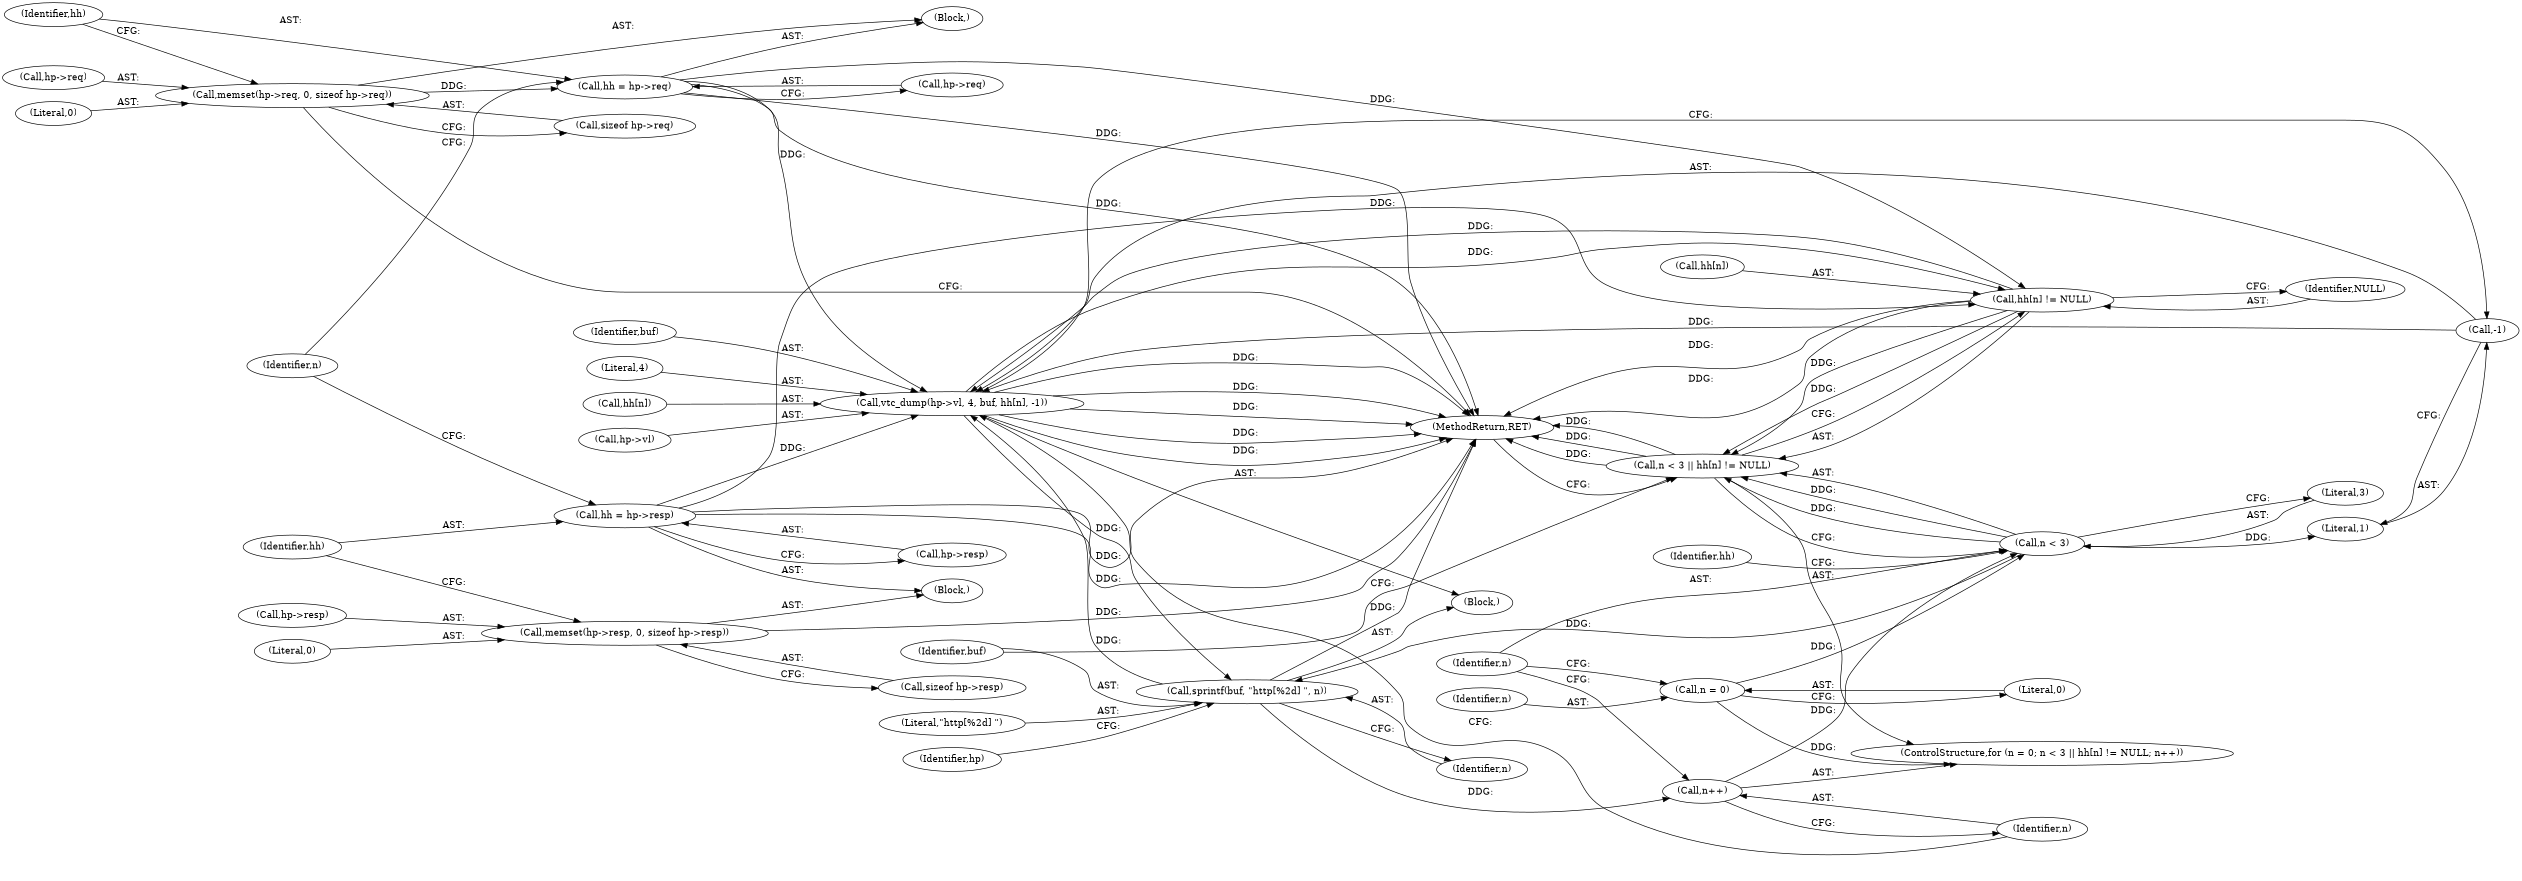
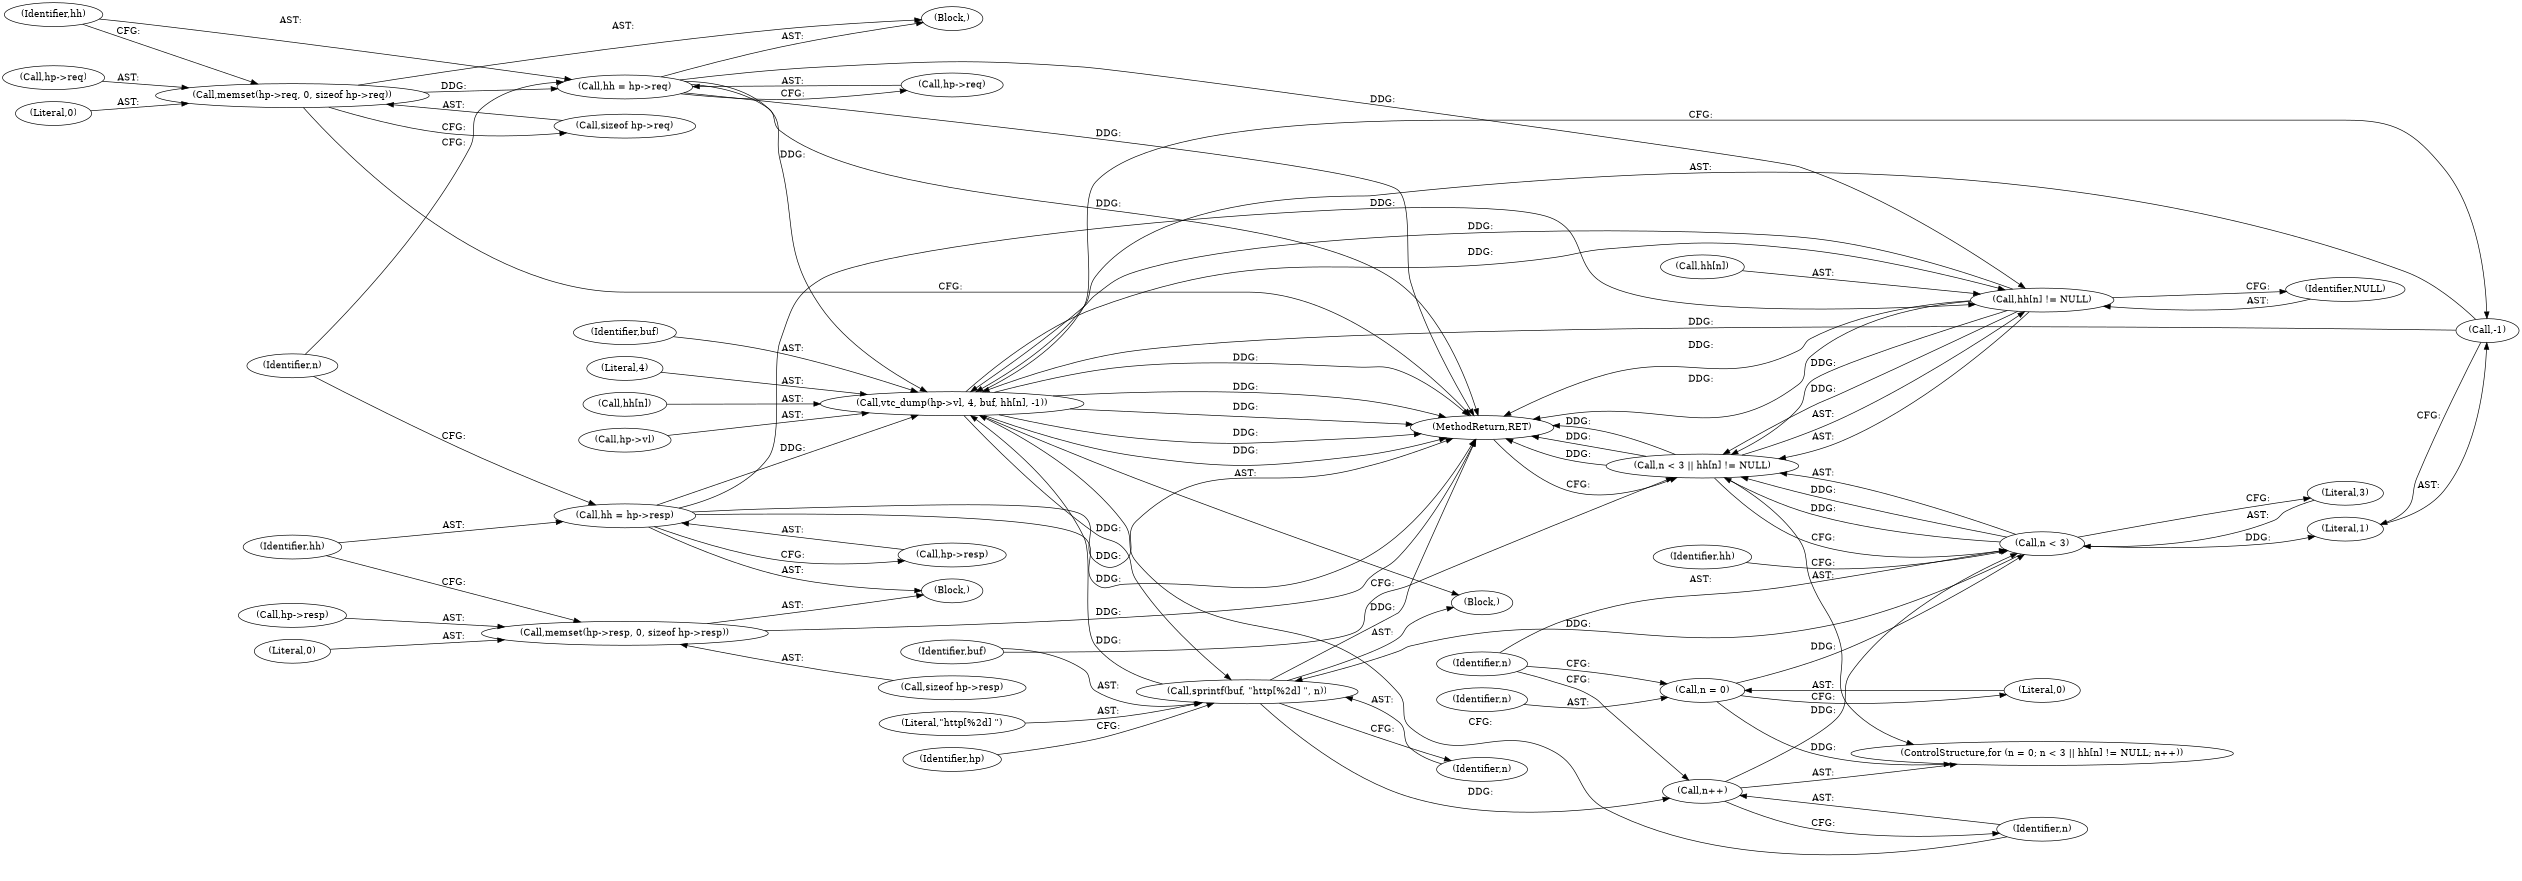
(1825, 415) -> (1825, 415)
(762, 676) -> none
